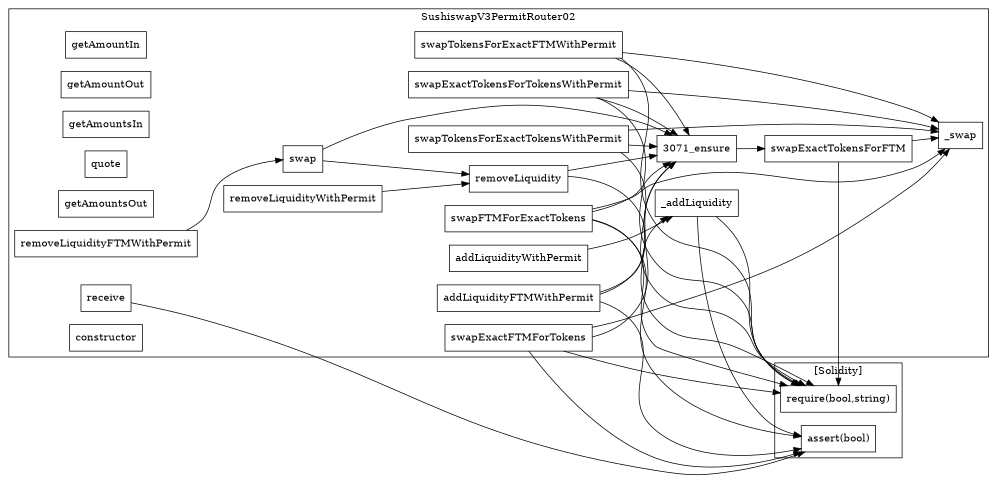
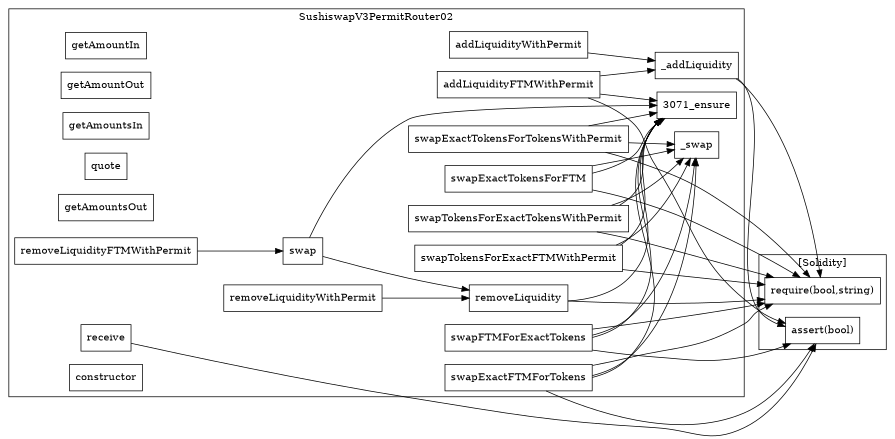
(747, 149) -> (637, 152)
